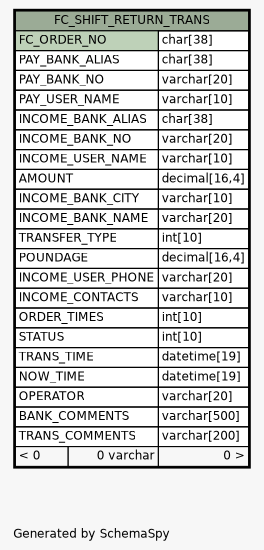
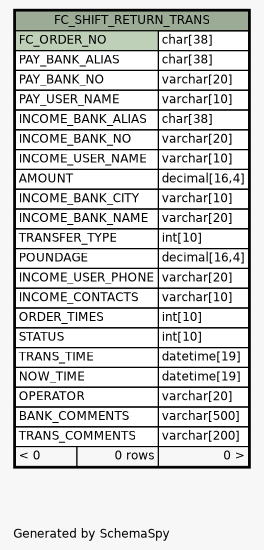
(126, 456) -> (135, 456)
